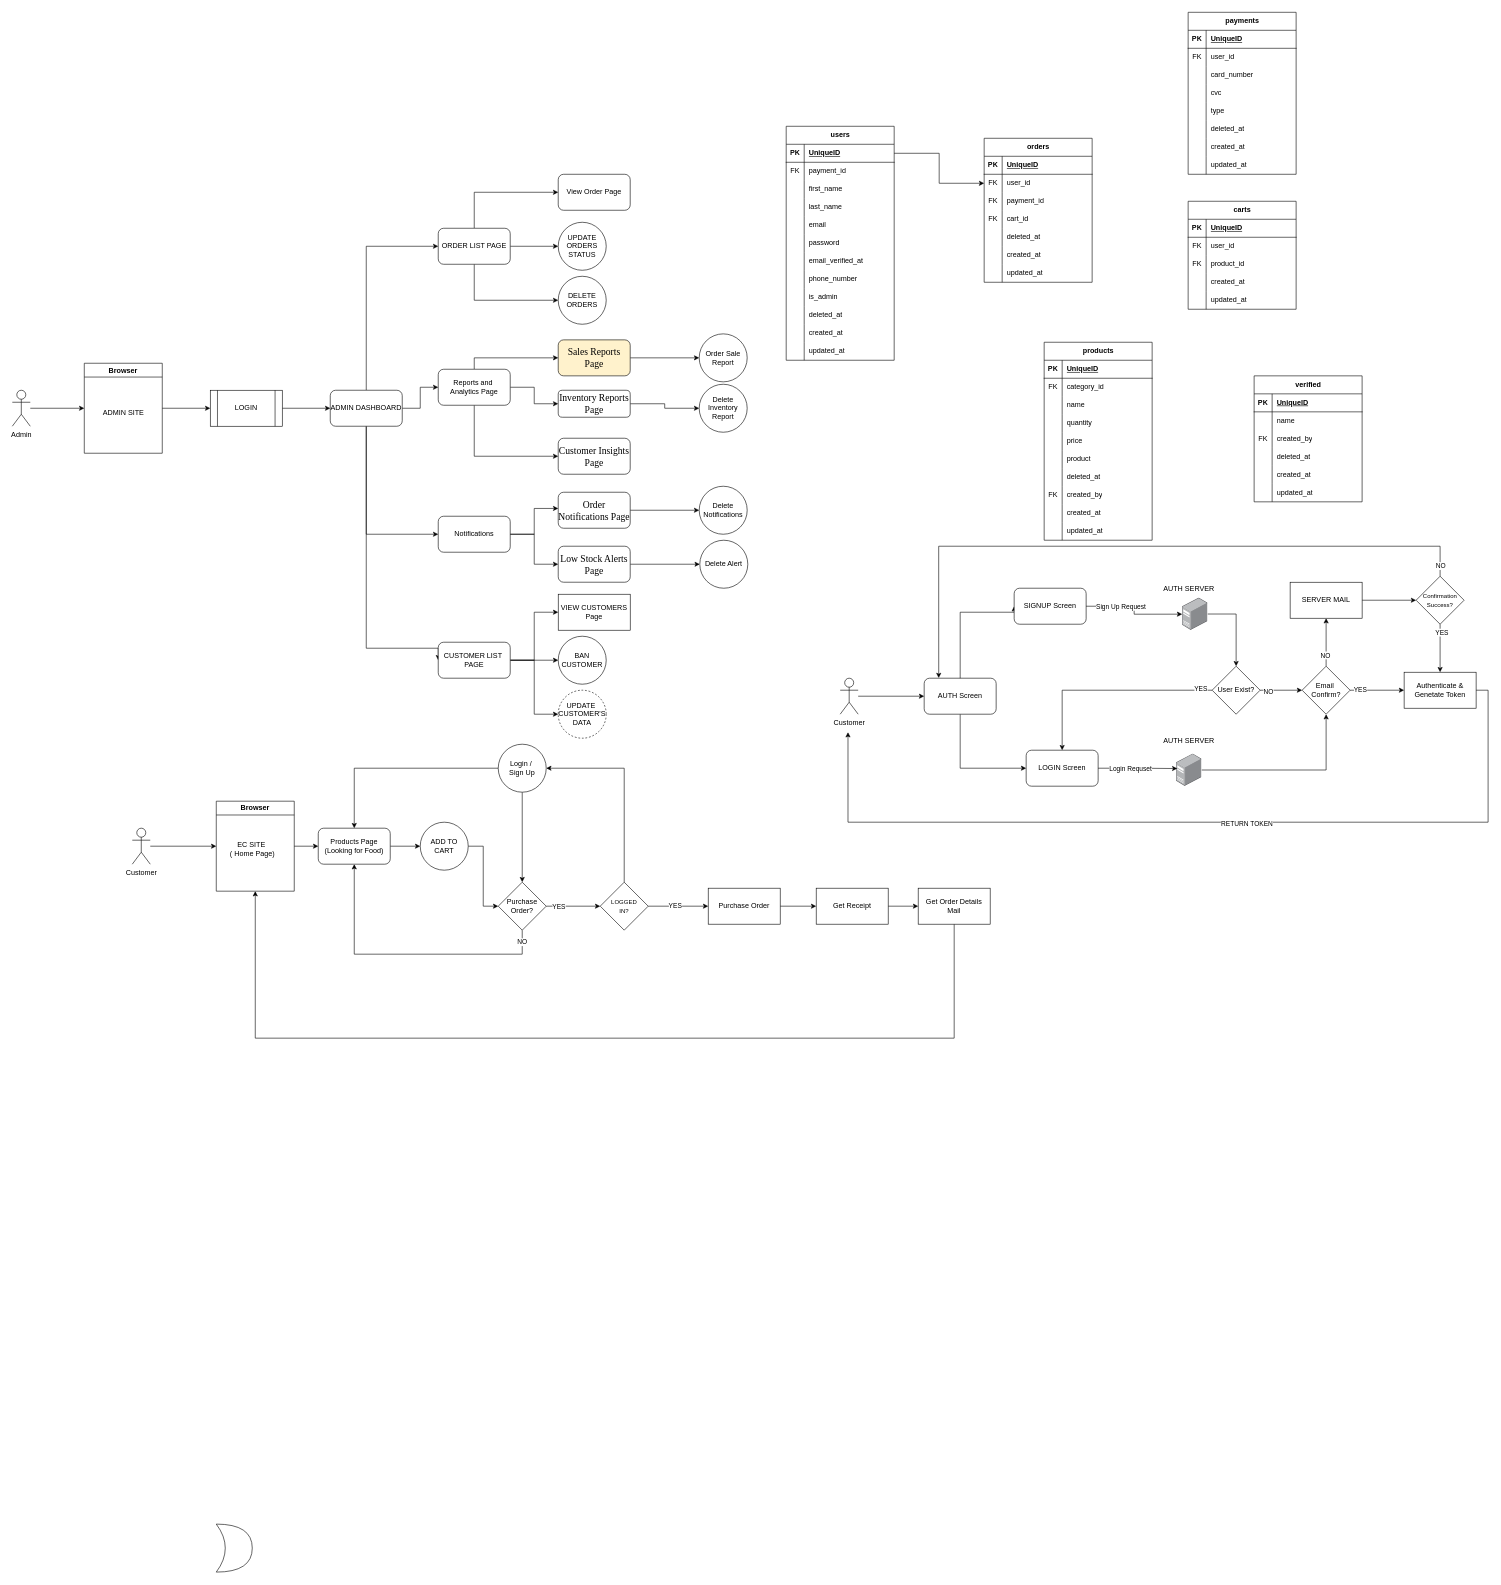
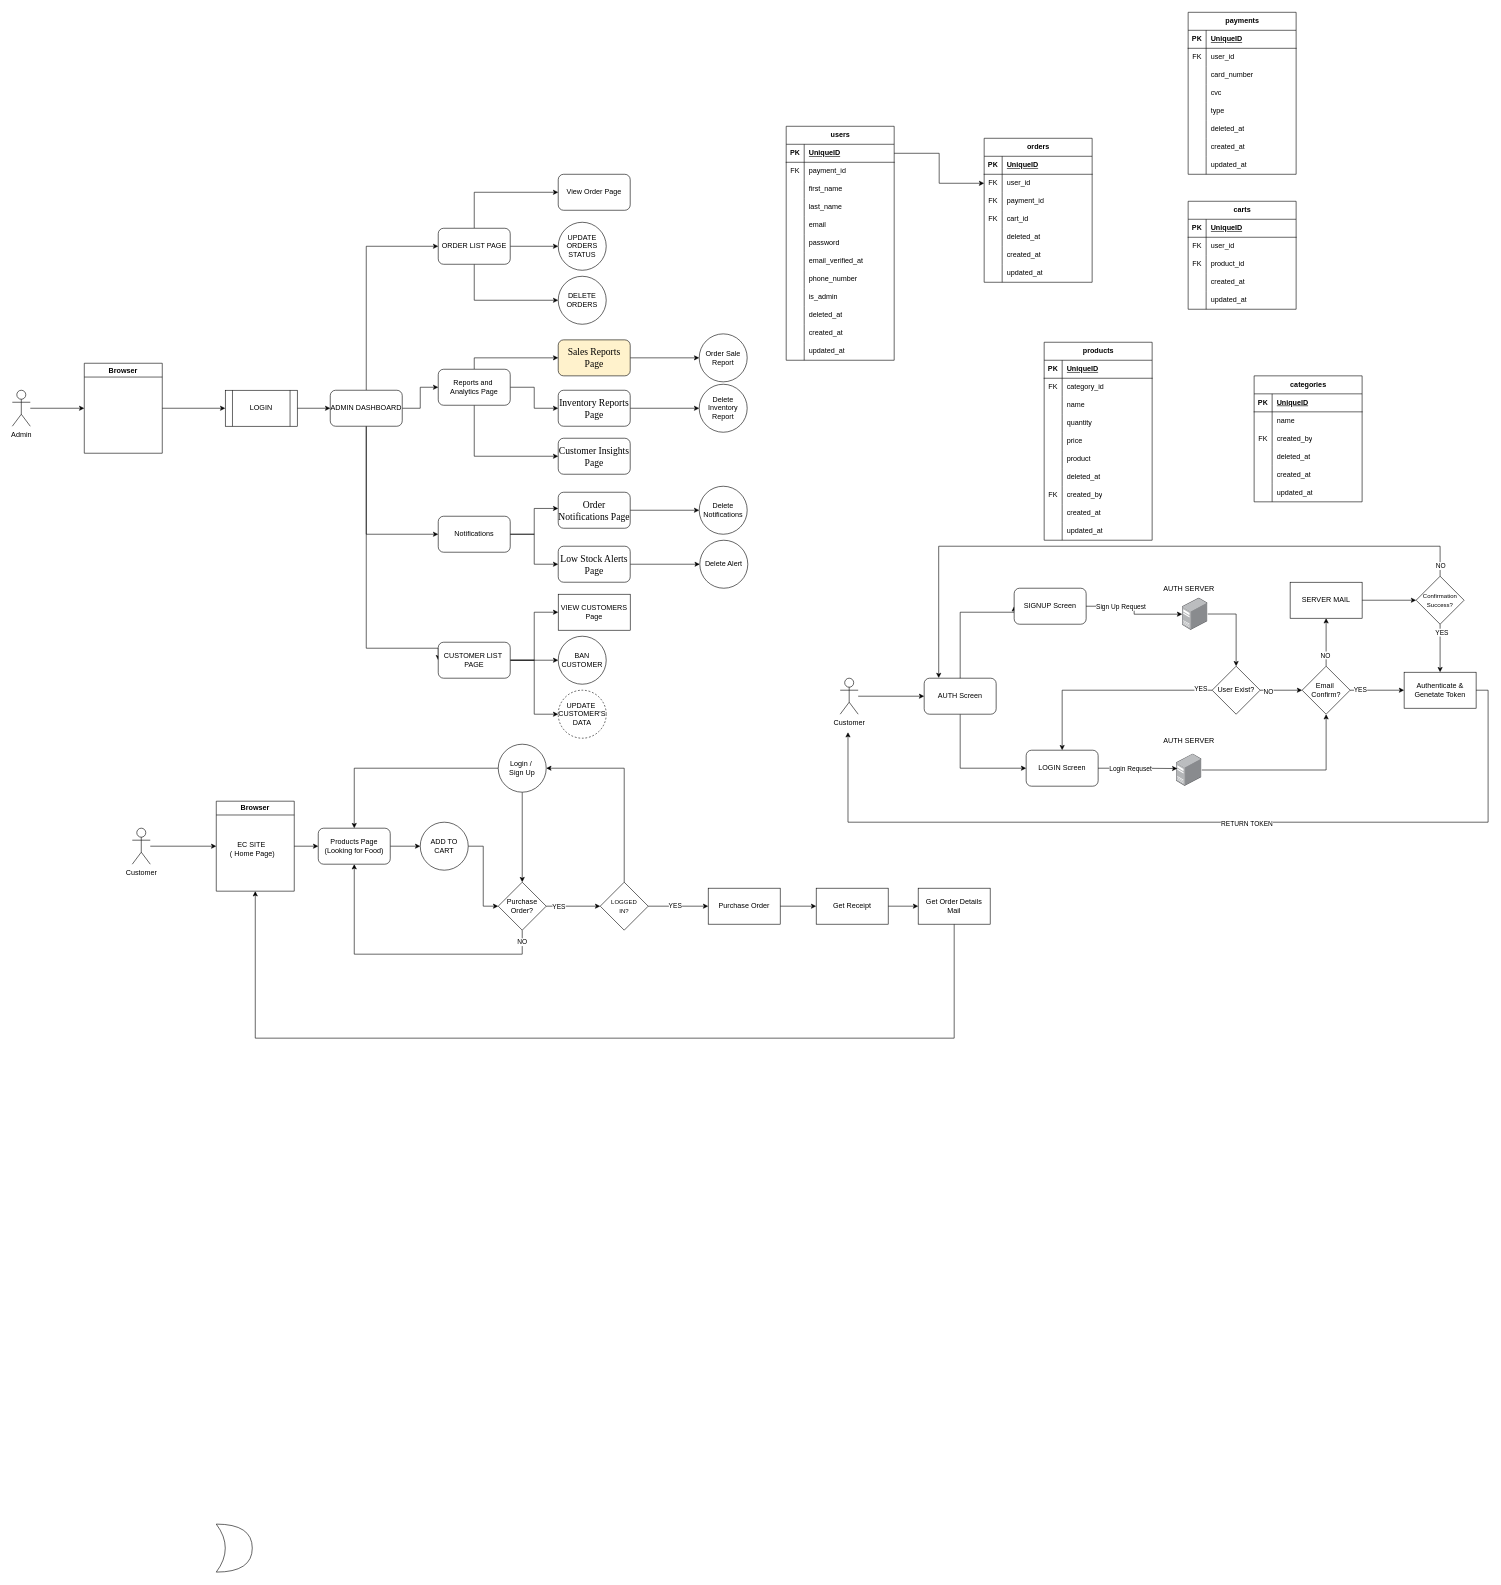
(1309, 385) -> (1309, 385)
(594, 404) -> (594, 408)
(246, 408) -> (261, 408)
(123, 417) -> none
